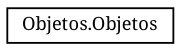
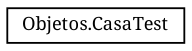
(90, 26) -> (96, 26)
